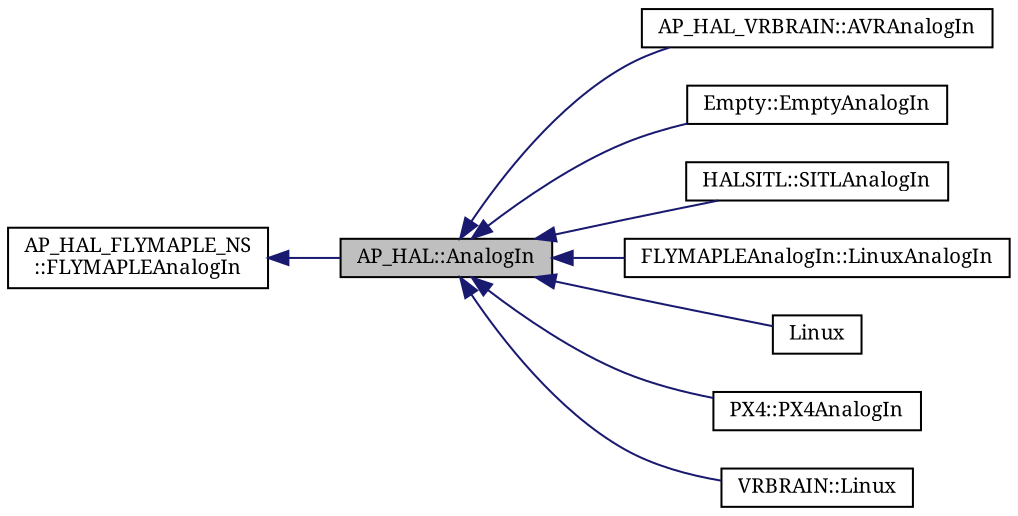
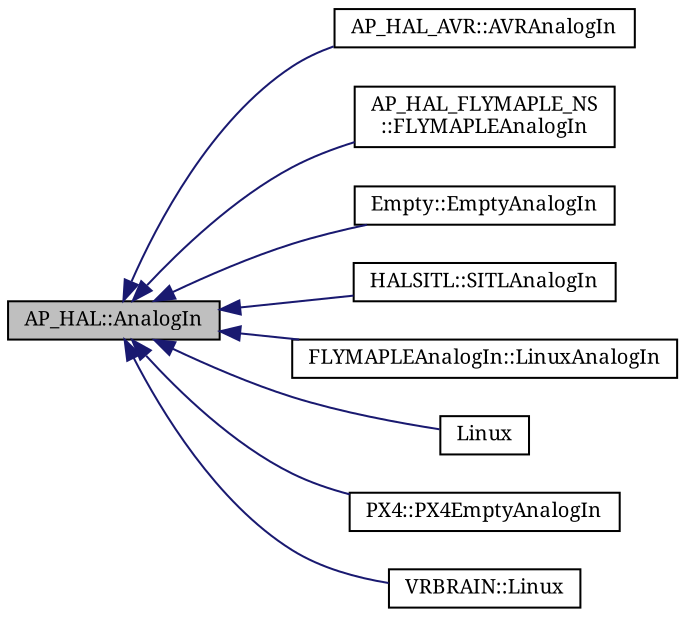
(817, 28) -> (485, 28)
(314, 258) -> (242, 200)
(817, 411) -> (485, 512)
